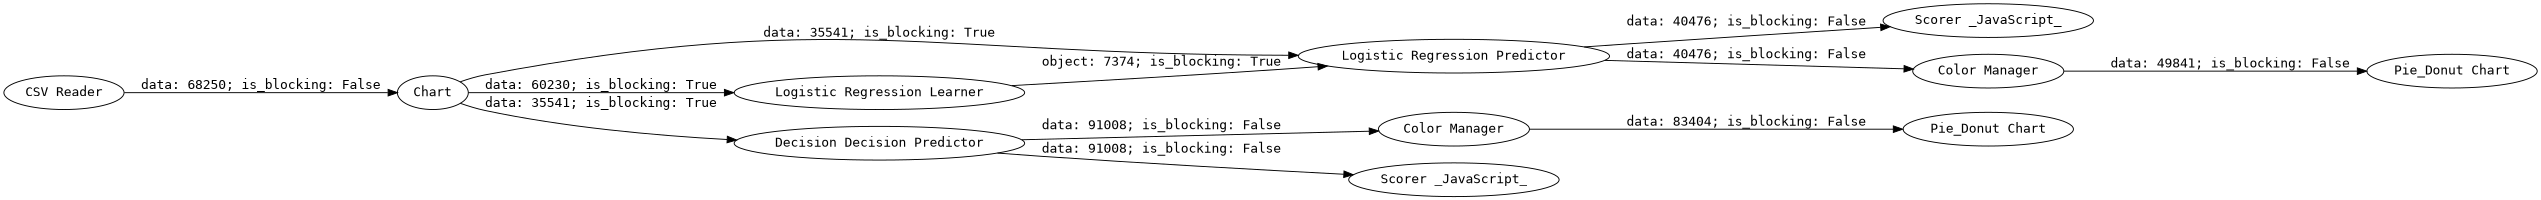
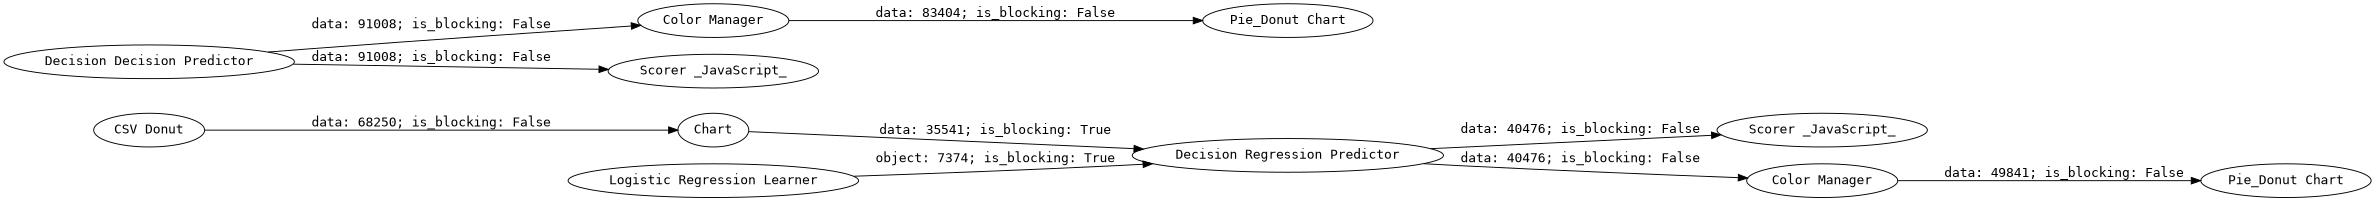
(1454, 56) -> (1288, 155)
(64, 93) -> (149, 130)
(596, 93) -> none
(593, 128) -> none
